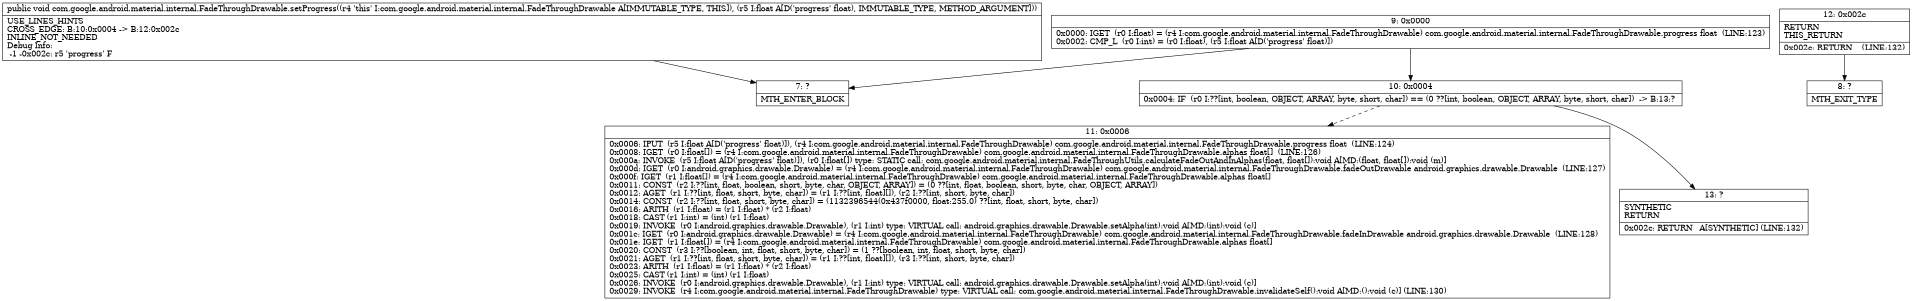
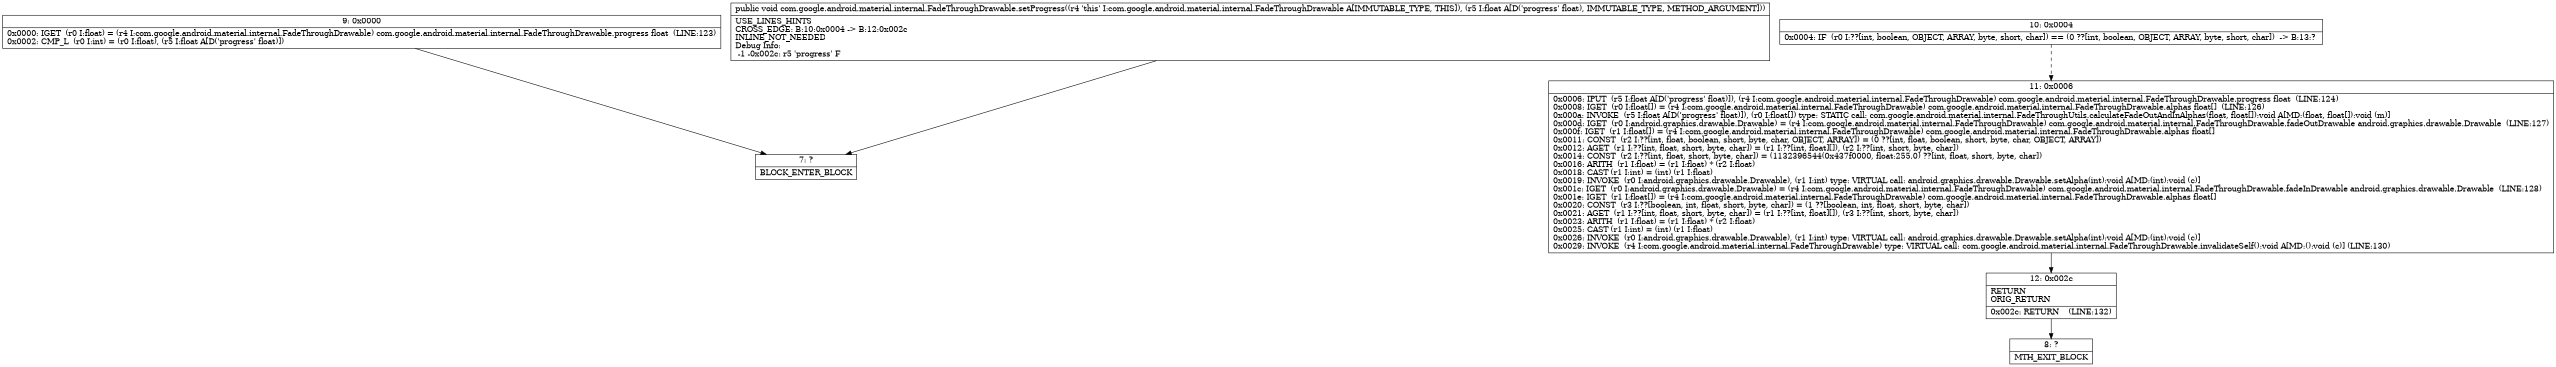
(1813, 36) -> (2020, 300)
(1411, 62) -> none
(803, 99) -> (806, 173)
(1845, 99) -> (2051, 357)
(1714, 212) -> none
none -> (2051, 260)
